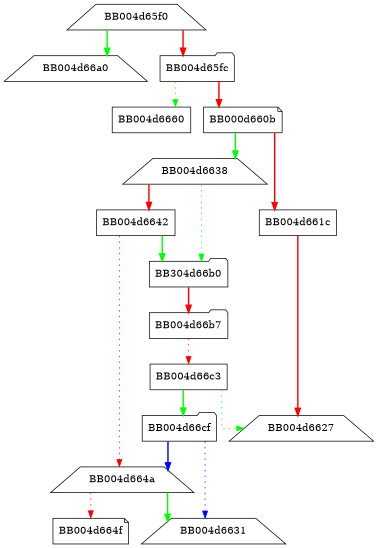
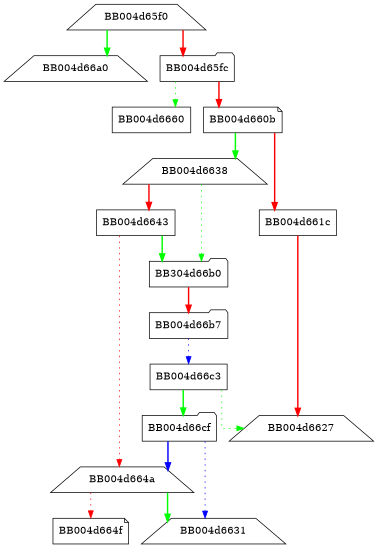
(243, 120) -> (243, 120)
(136, 223) -> (136, 223)
(189, 348) -> (189, 348)
